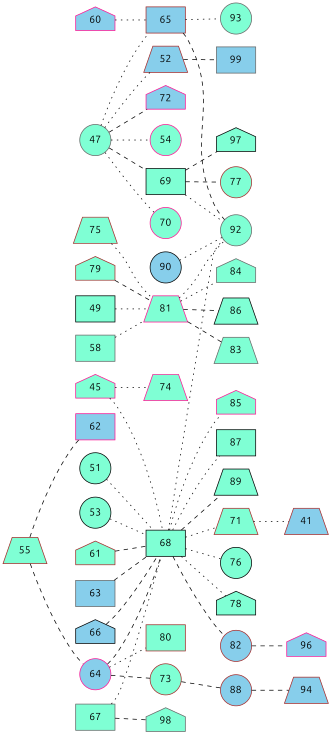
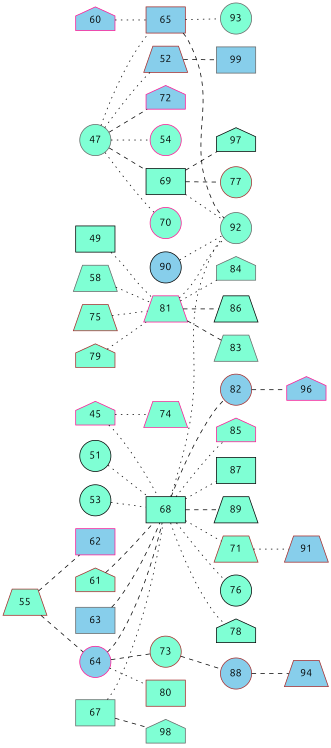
(133, 291) -> (127, 336)
(95, 348) -> (95, 278)
(306, 521) -> (306, 549)
(95, 633) -> none
